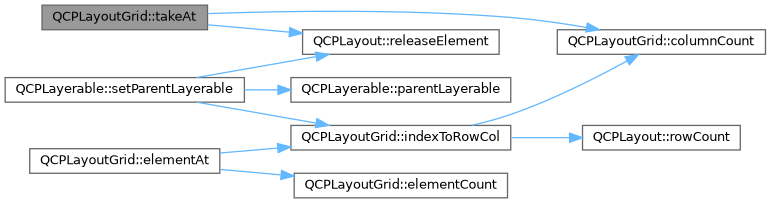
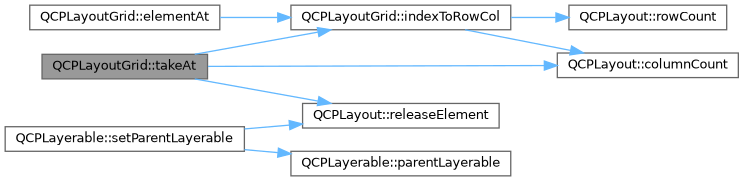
(661, 42) -> (648, 65)
(256, 113) -> (256, 43)
(401, 186) -> none
